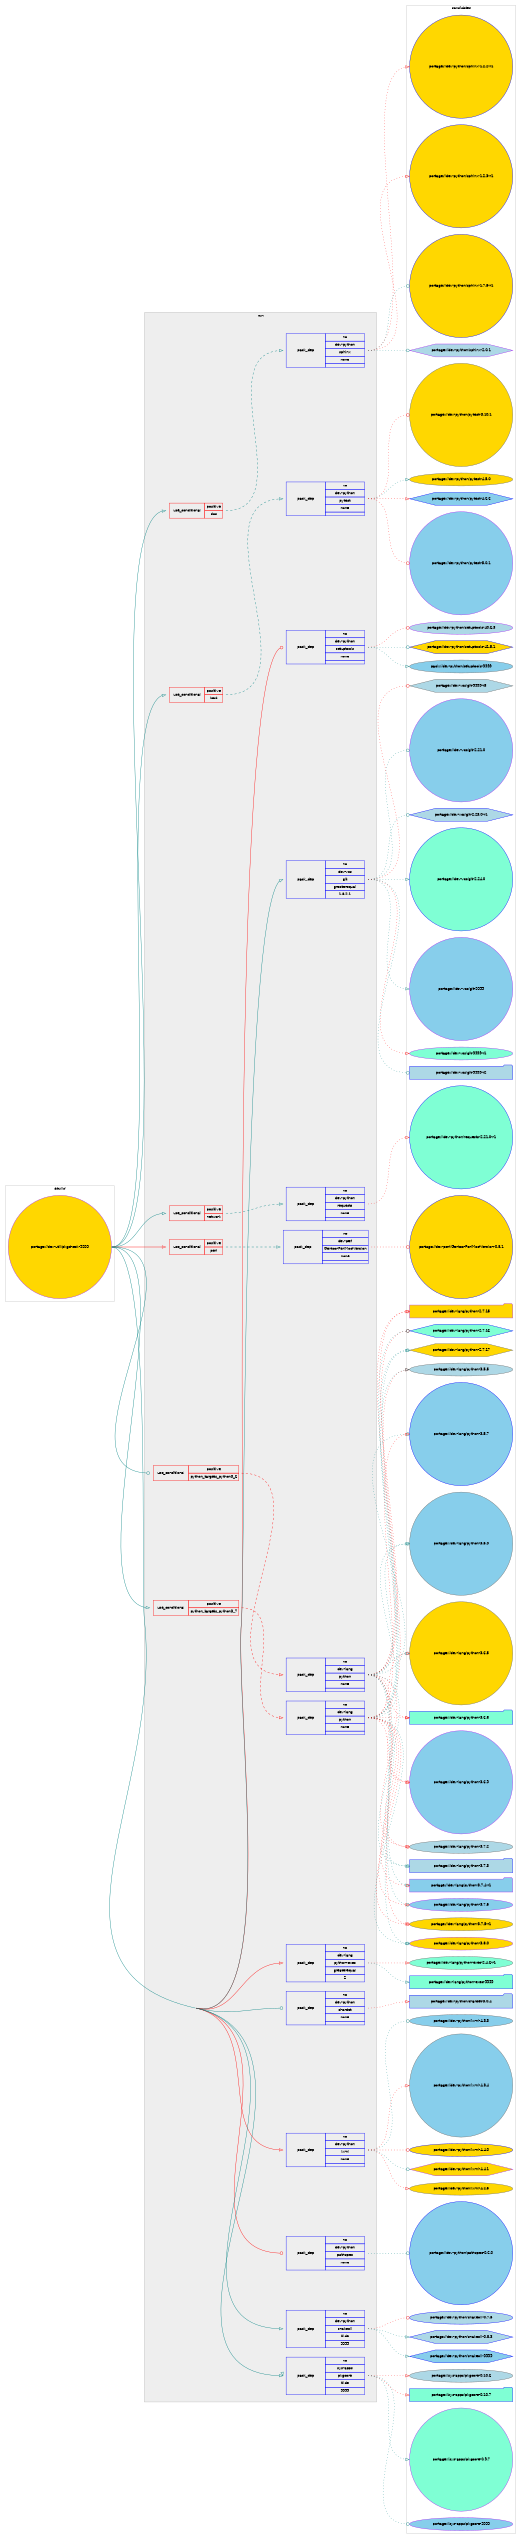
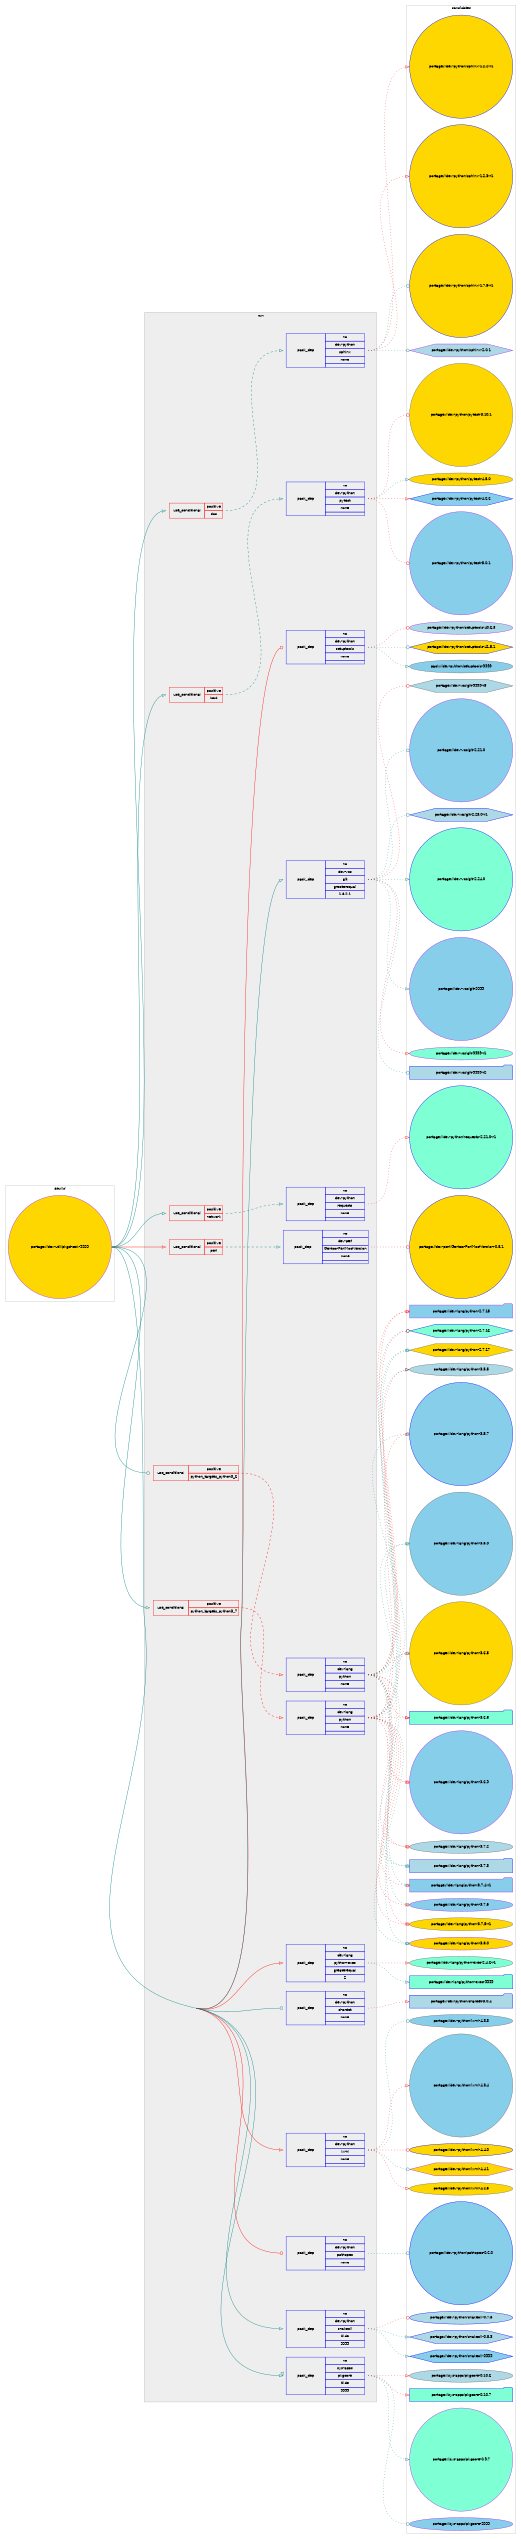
(461, 1312) -> (461, 1312)
